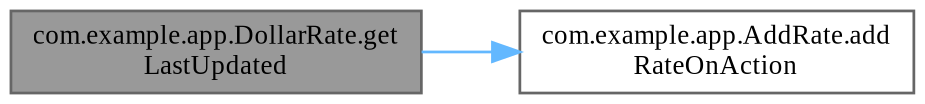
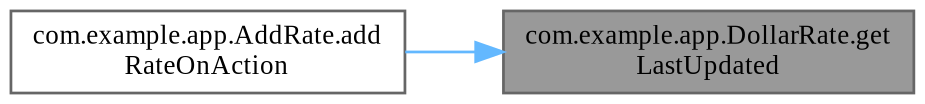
(457, 52) -> (440, 52)
